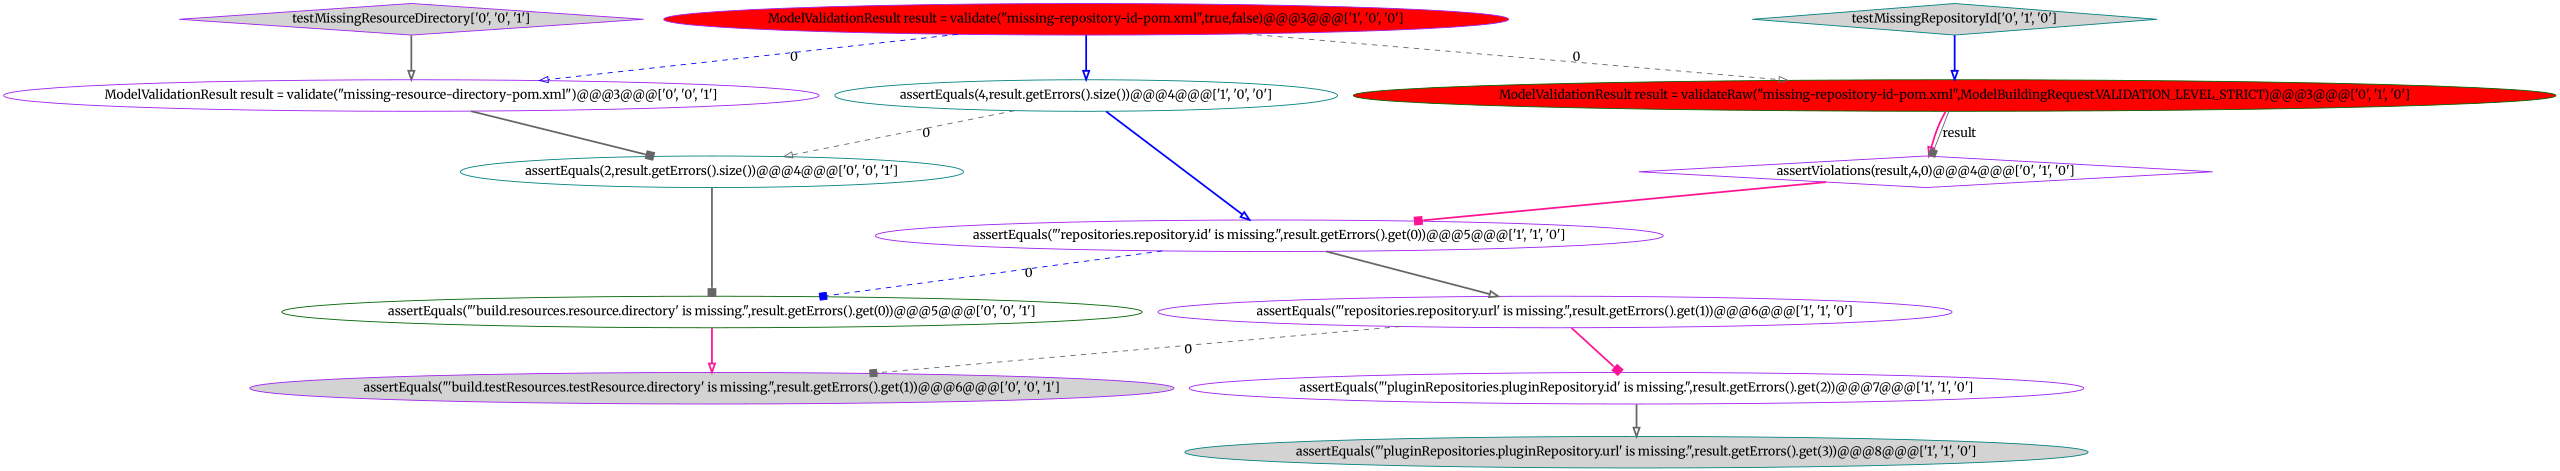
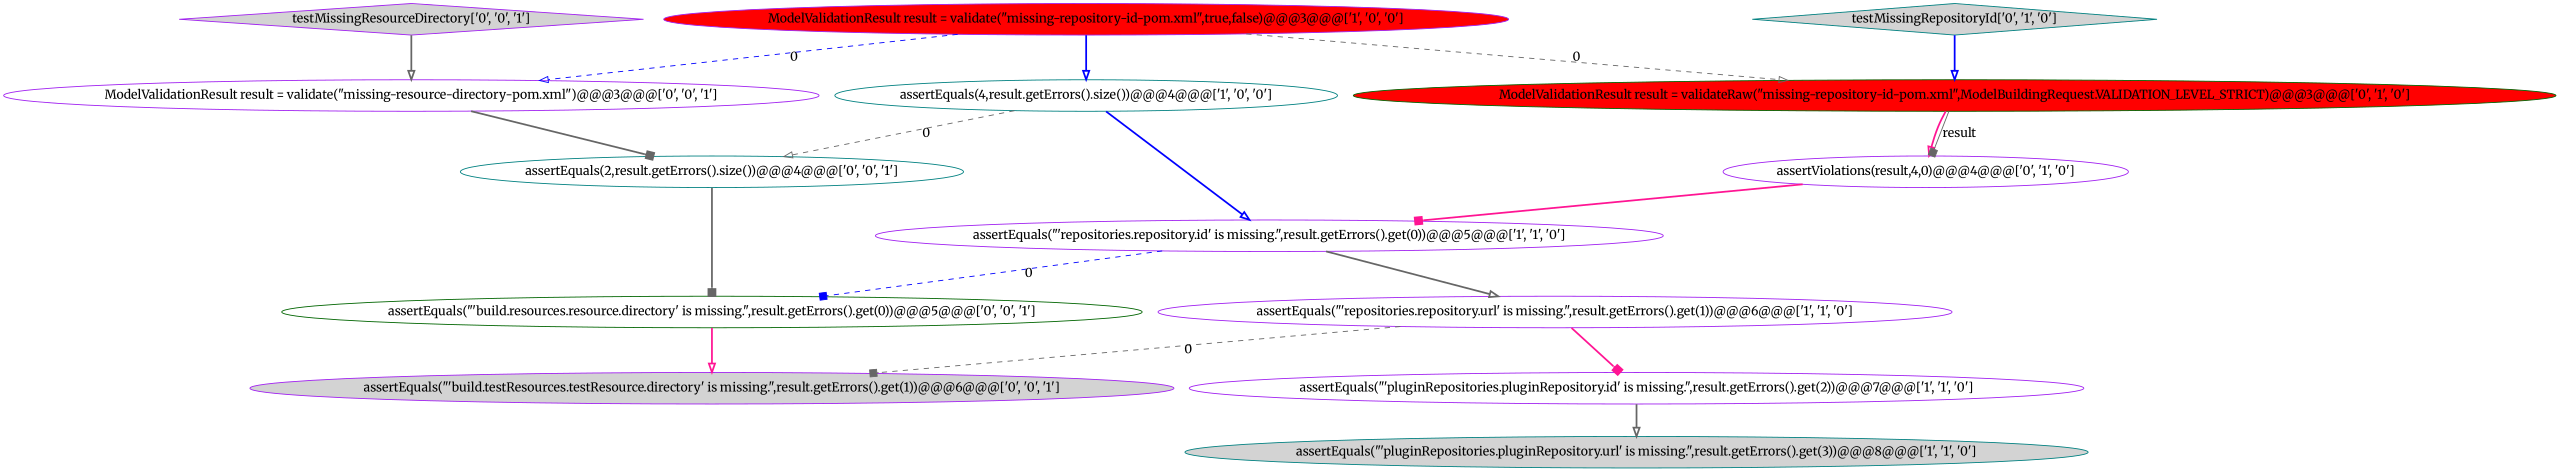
(1926, 172) -> (1926, 172)
